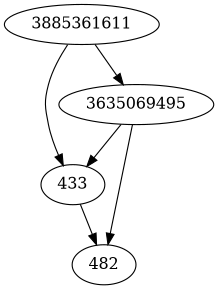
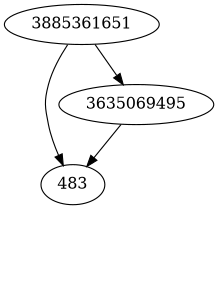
(82, 24) -> (82, 24)
(73, 185) -> (73, 185)
(104, 265) -> none
